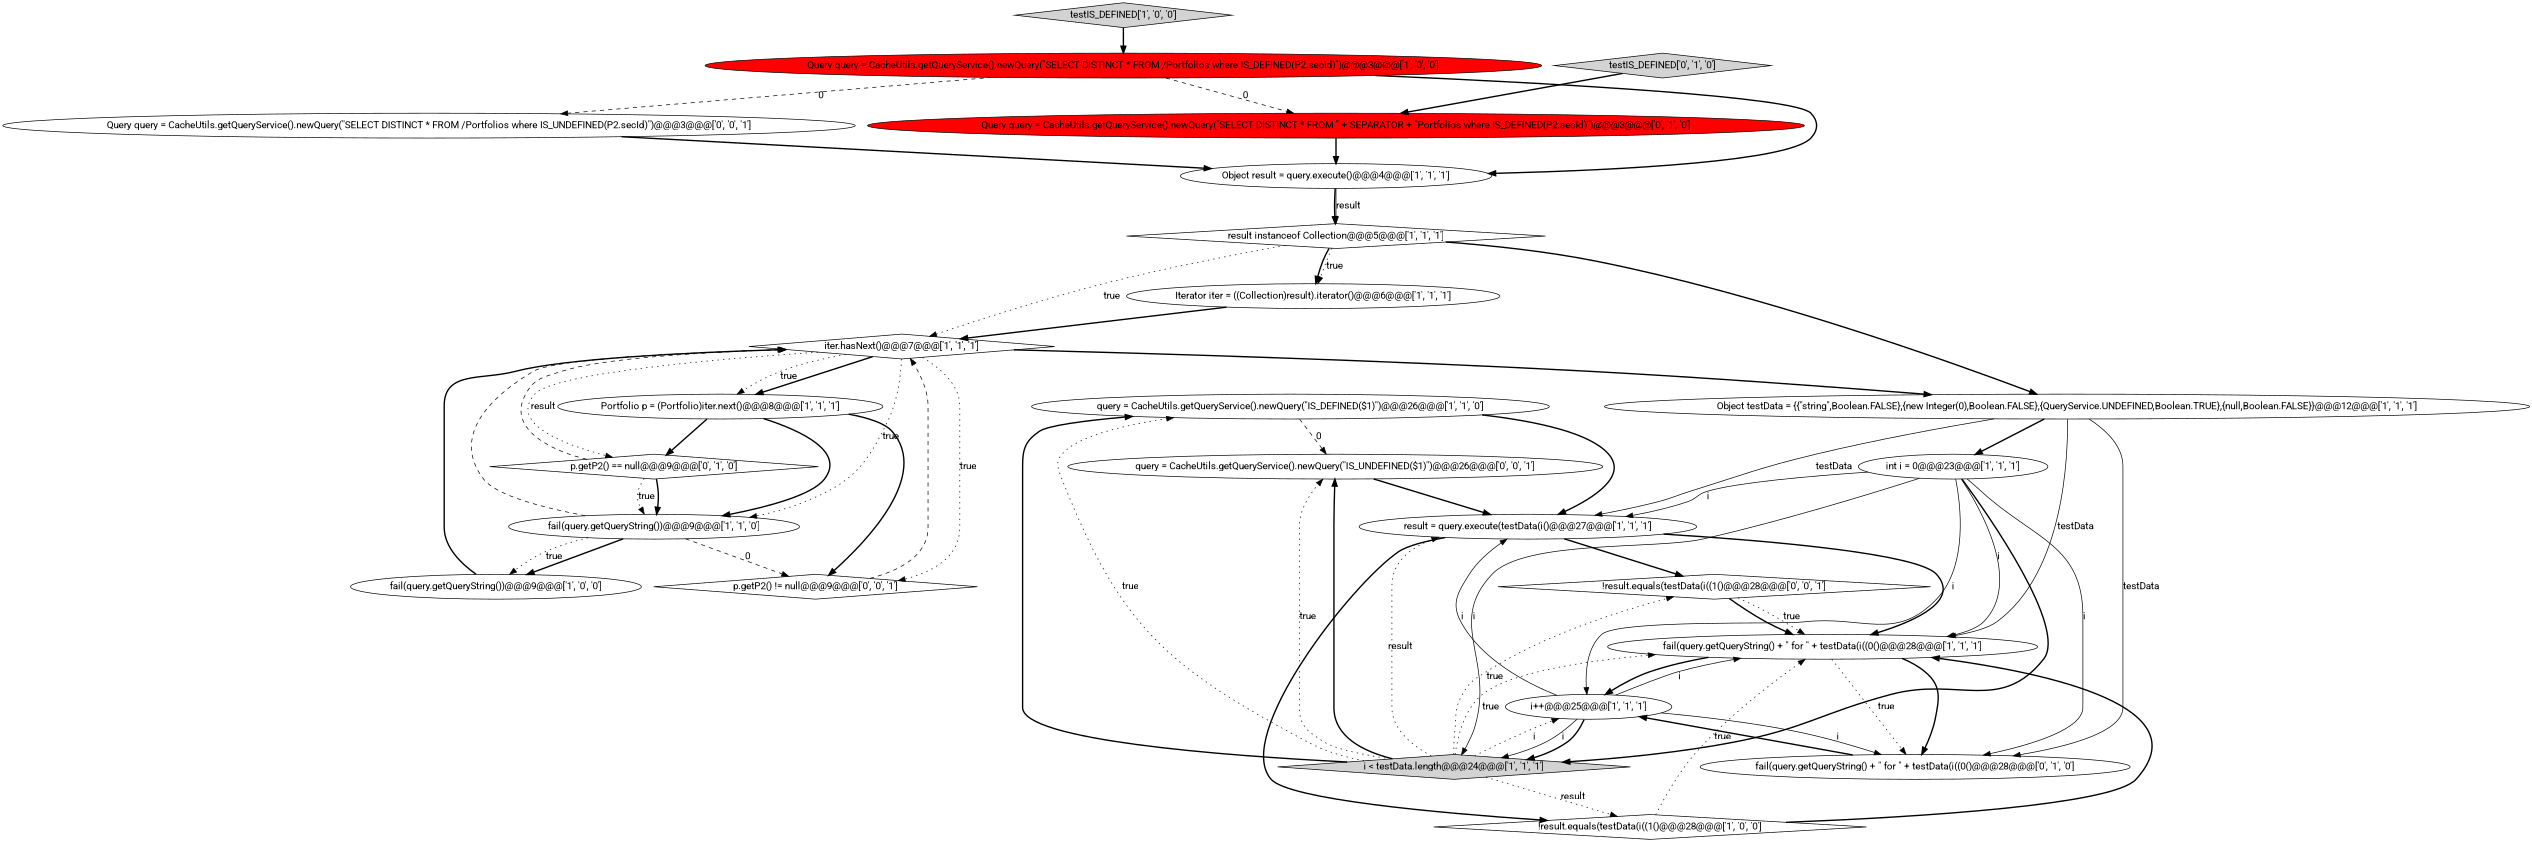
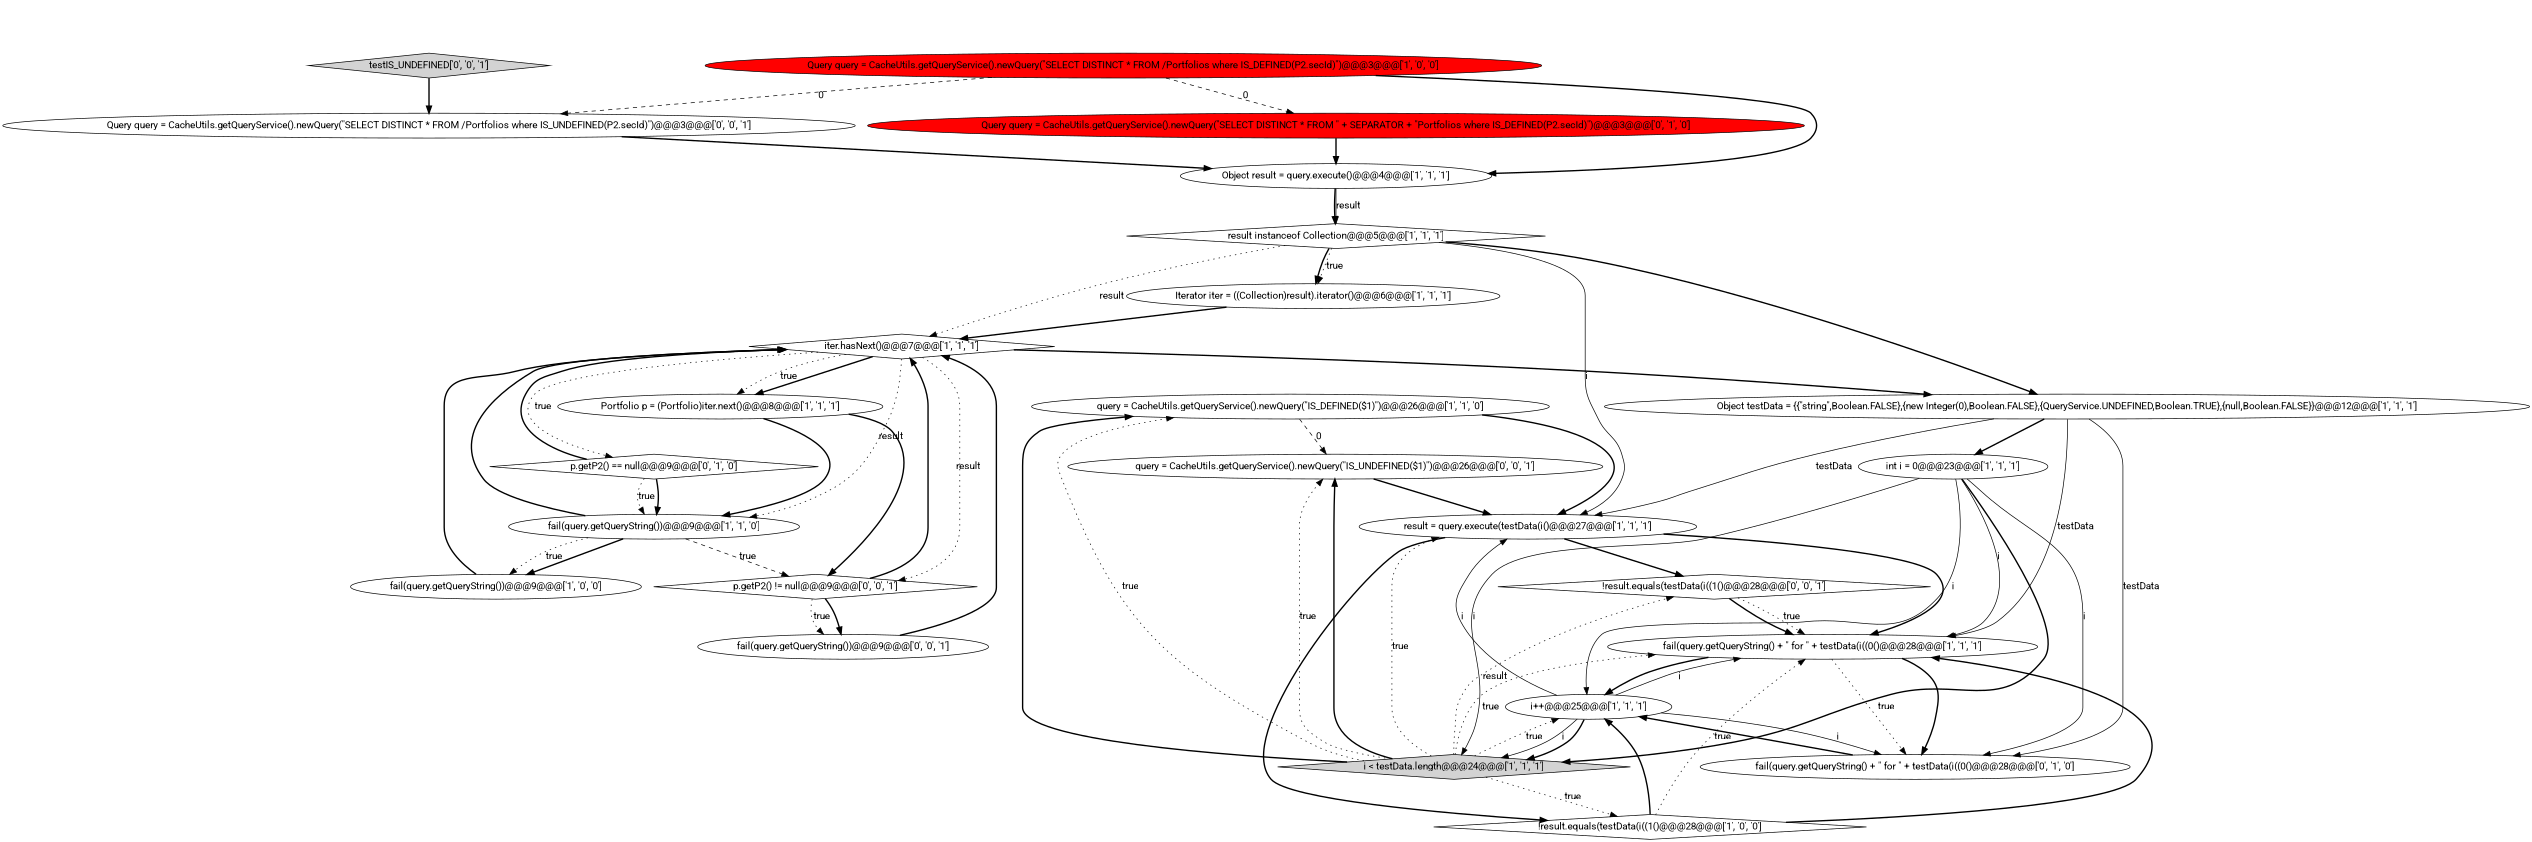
(1123, 15) -> none
none -> (429, 66)
(1662, 66) -> none
(1112, 296) -> (1112, 296)
(586, 365) -> (586, 365)
(524, 378) -> (524, 378)
(543, 407) -> (543, 407)
(689, 435) -> none
(891, 437) -> (891, 437)
(968, 467) -> (968, 467)
(1748, 483) -> (1585, 336)
(928, 486) -> (928, 486)
(748, 557) -> (748, 557)
none -> (843, 647)
(1401, 647) -> (1401, 647)
(1495, 677) -> (1495, 677)
(1534, 737) -> (1534, 737)
none -> (1641, 764)
(1573, 797) -> (1573, 797)
